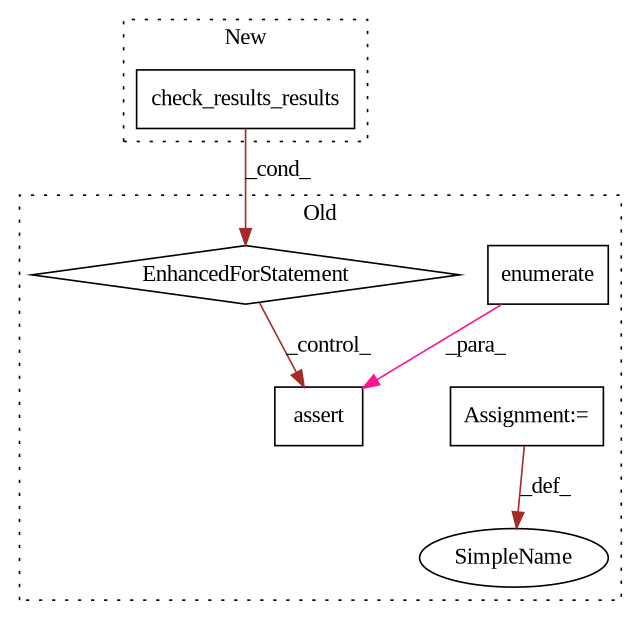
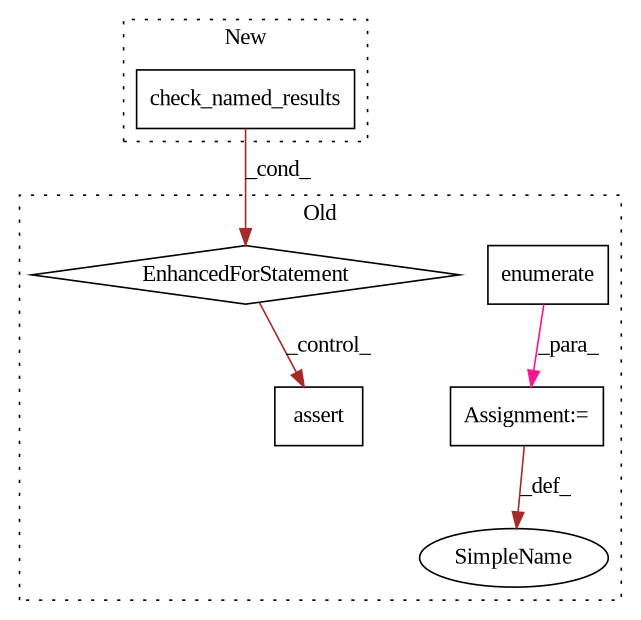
(246, 99) -> (246, 99)
(439, 342) -> (539, 337)
